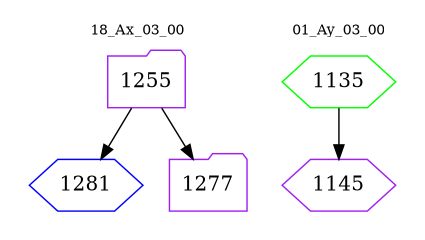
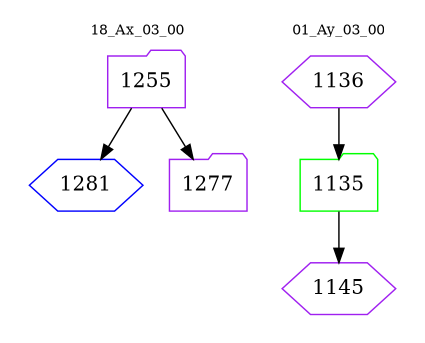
(339, 82) -> (339, 185)
none -> (339, 82)
